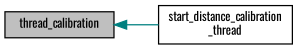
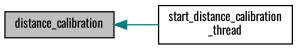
(59, 25) -> (59, 25)
